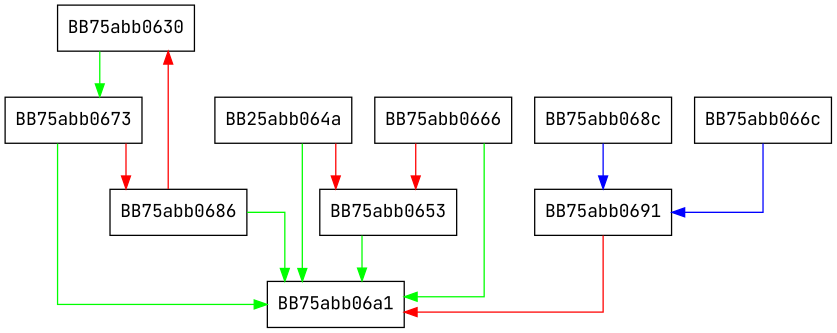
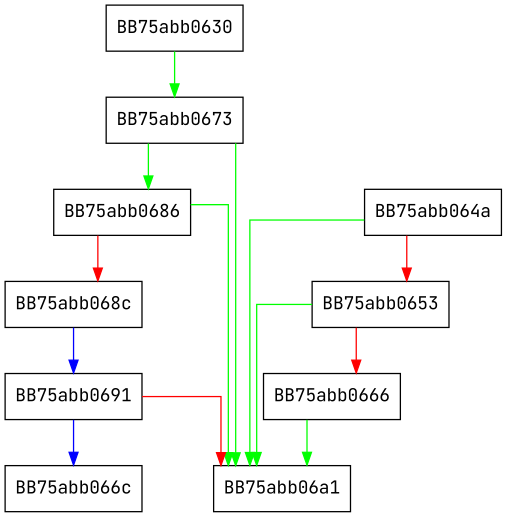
(283, 120) -> (433, 212)
(168, 127) -> (98, 252)
(126, 160) -> (148, 160)
(416, 160) -> (356, 344)
(758, 212) -> (74, 436)
